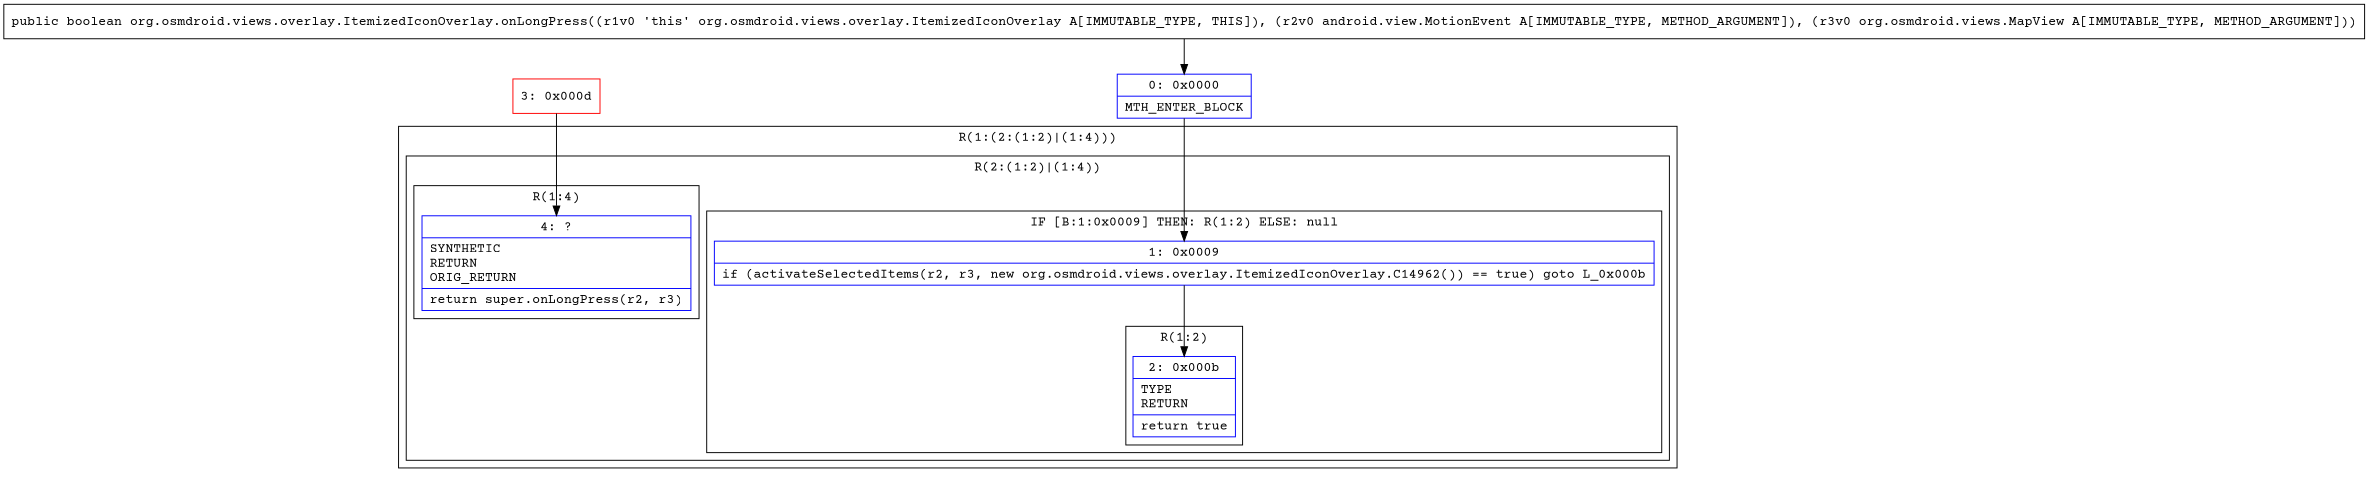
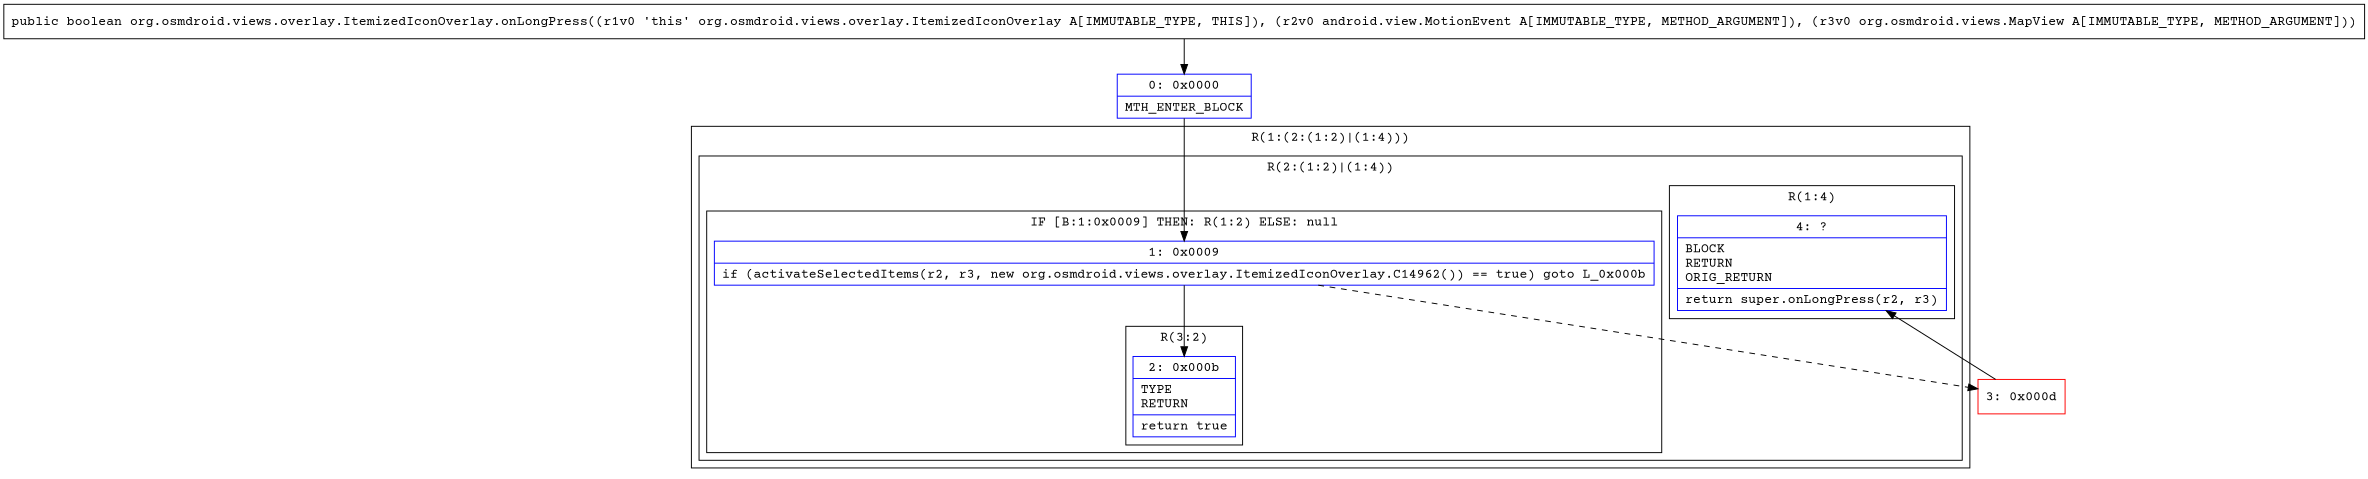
(466, 248) -> (1705, 248)
none -> (1643, 336)
(1184, 337) -> (1184, 337)
